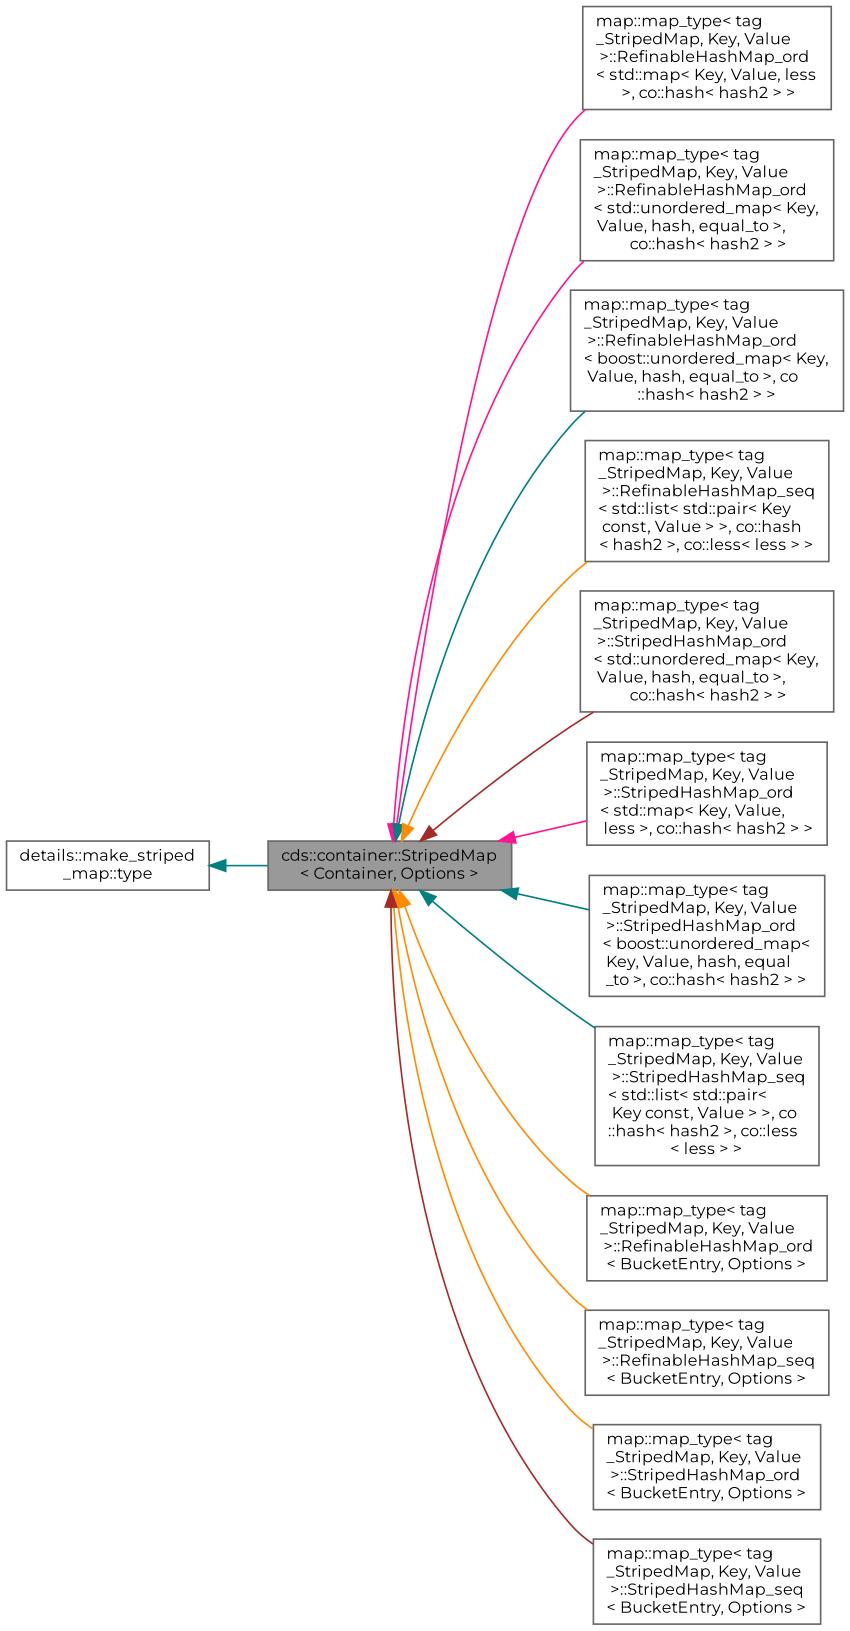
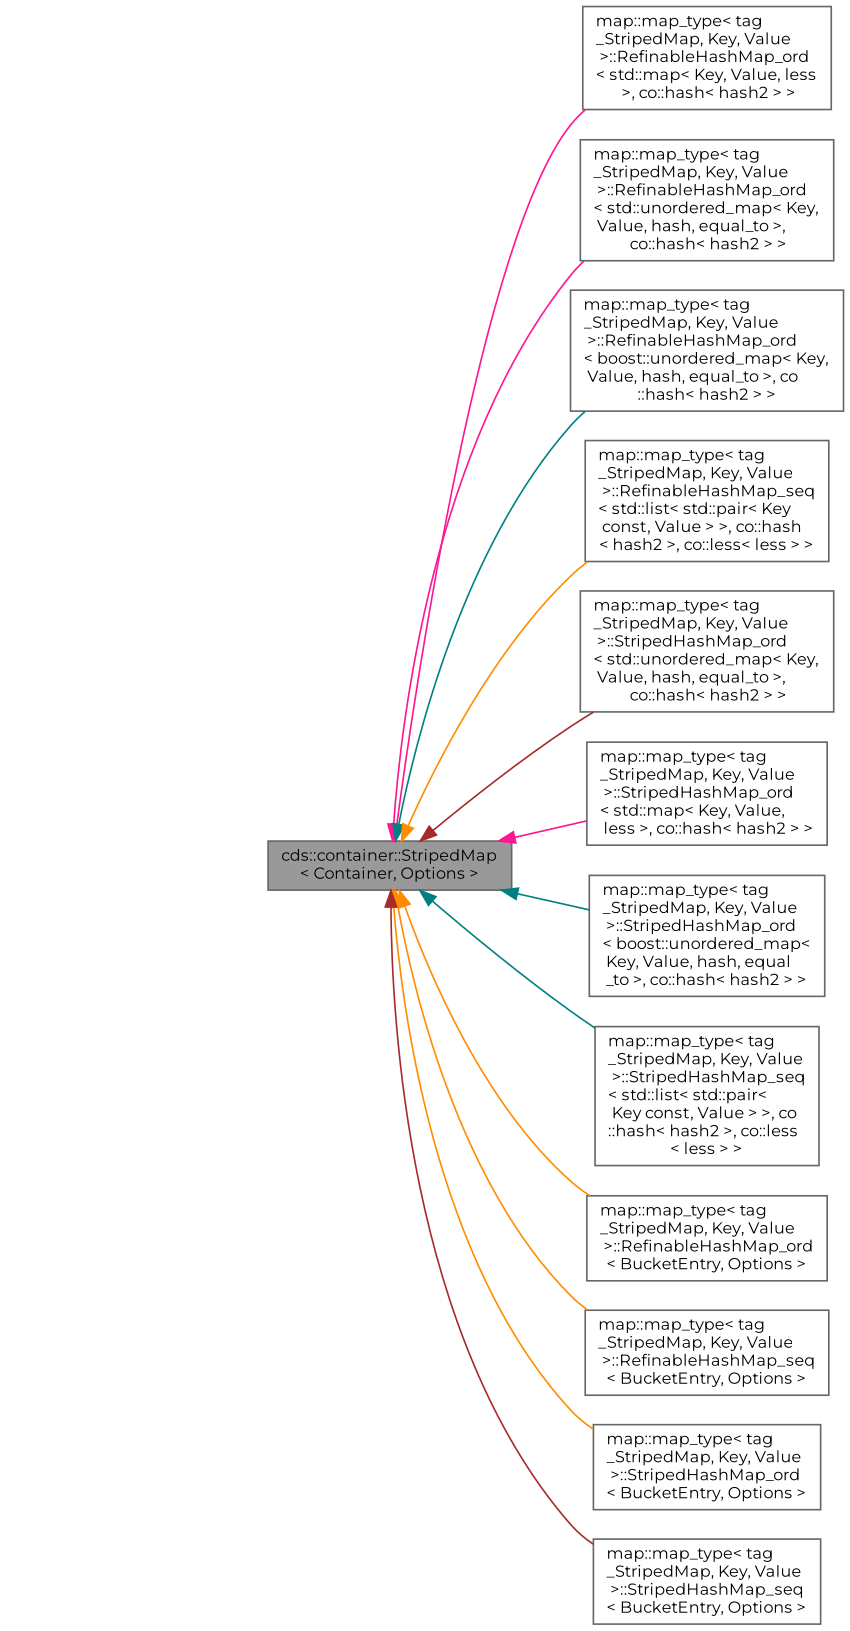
(108, 866) -> none
